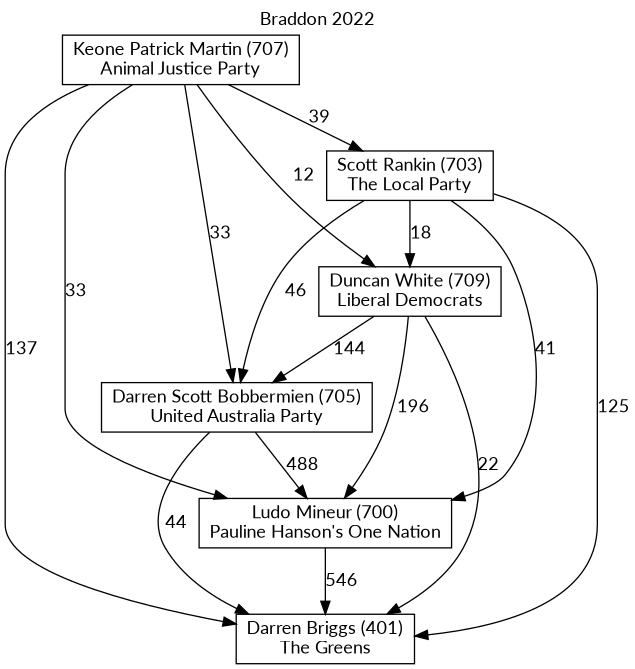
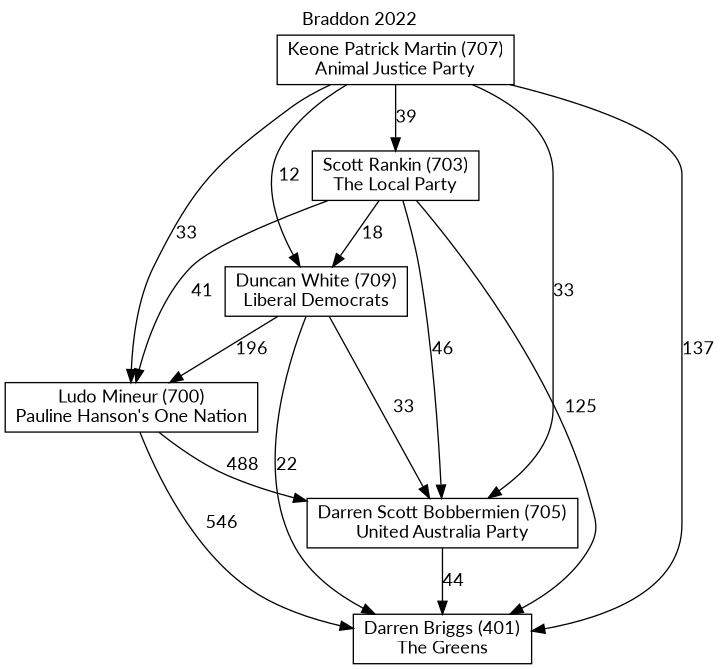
(349, 349) -> (404, 407)
(277, 460) -> (222, 473)
